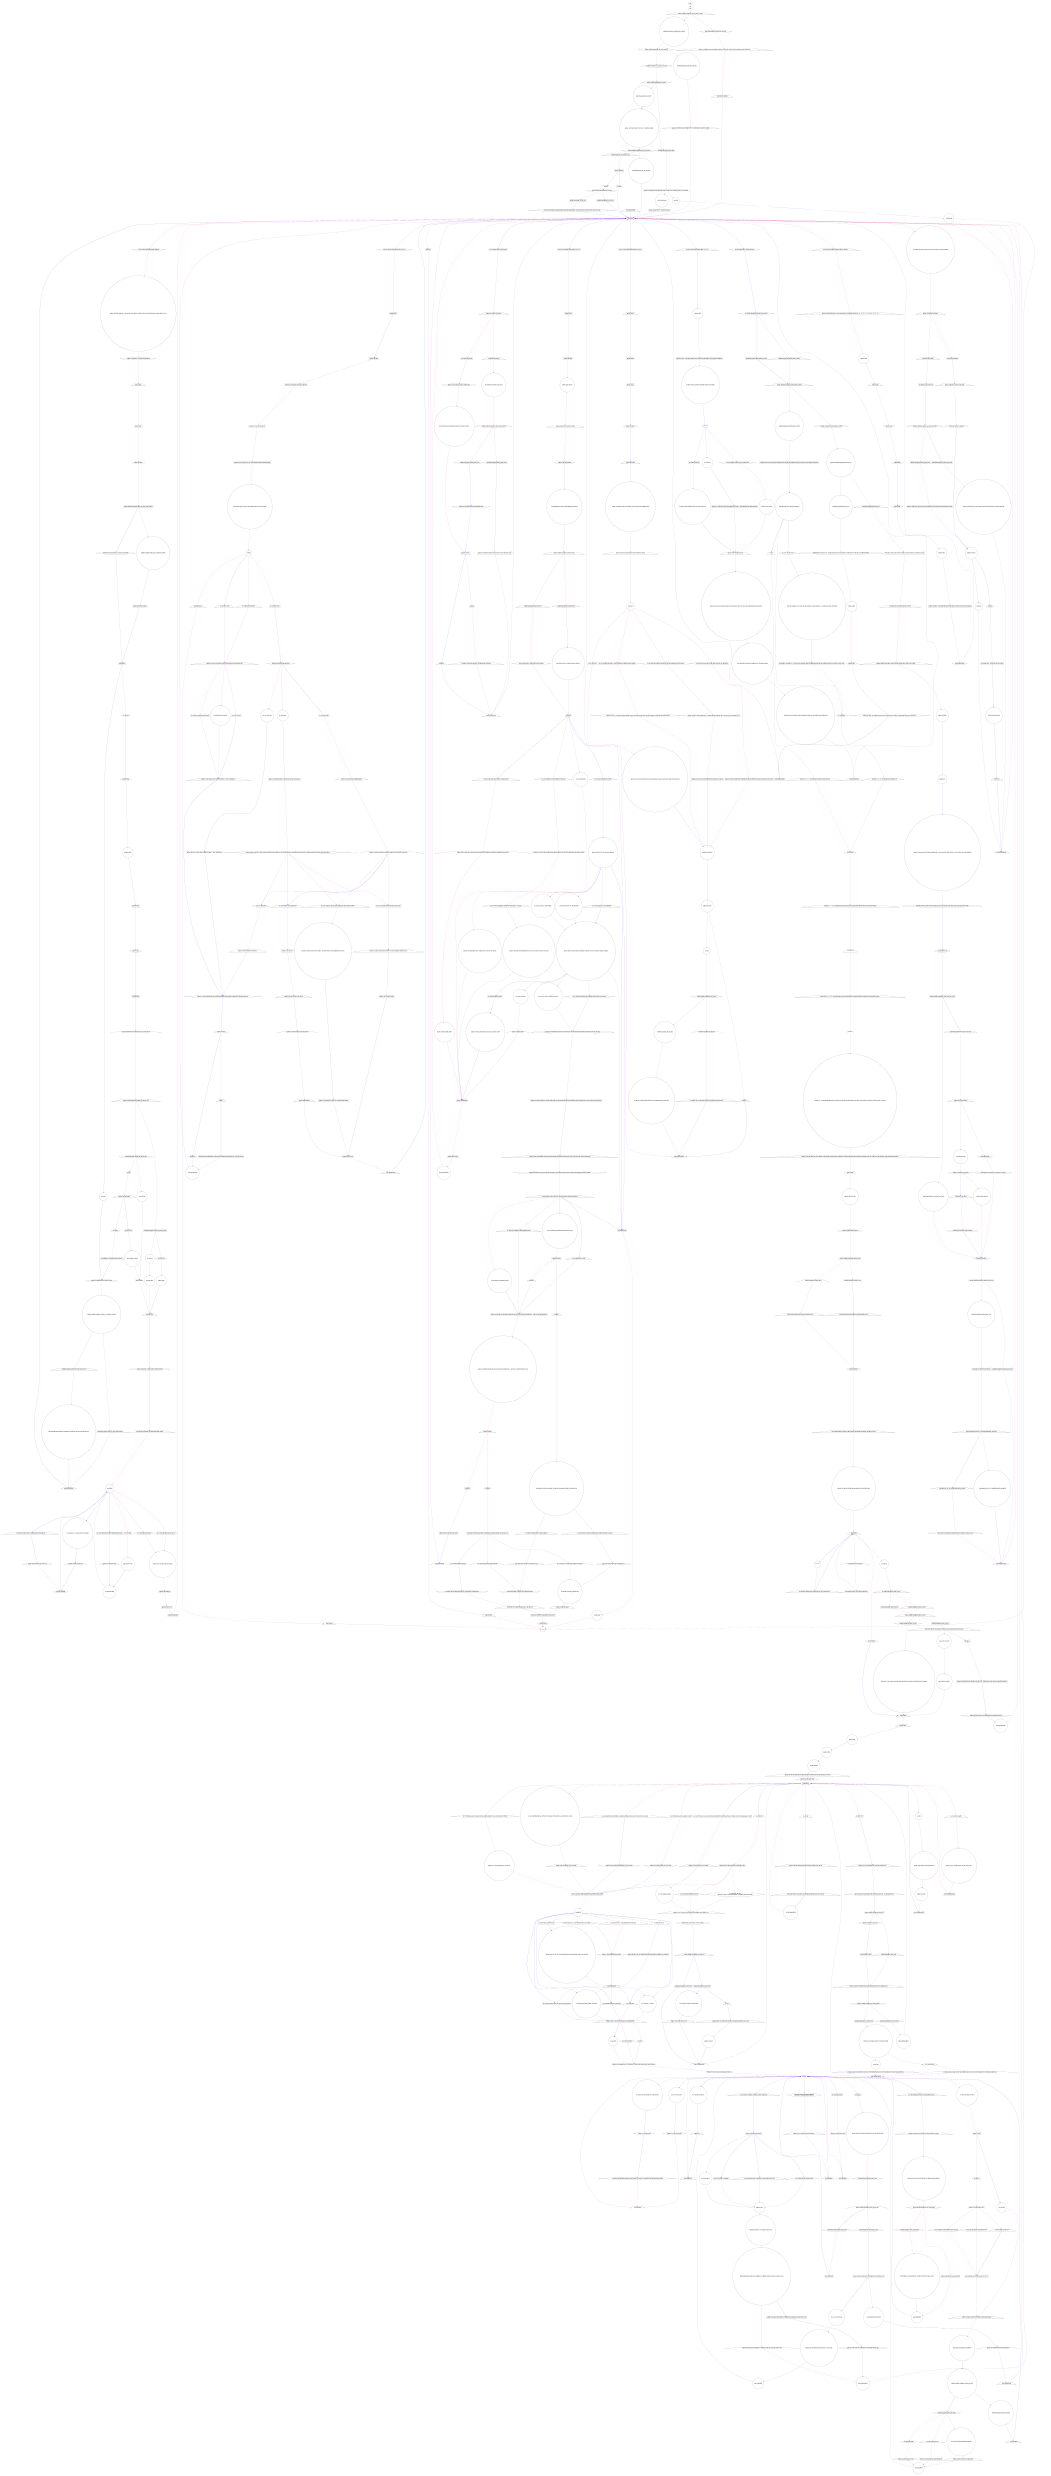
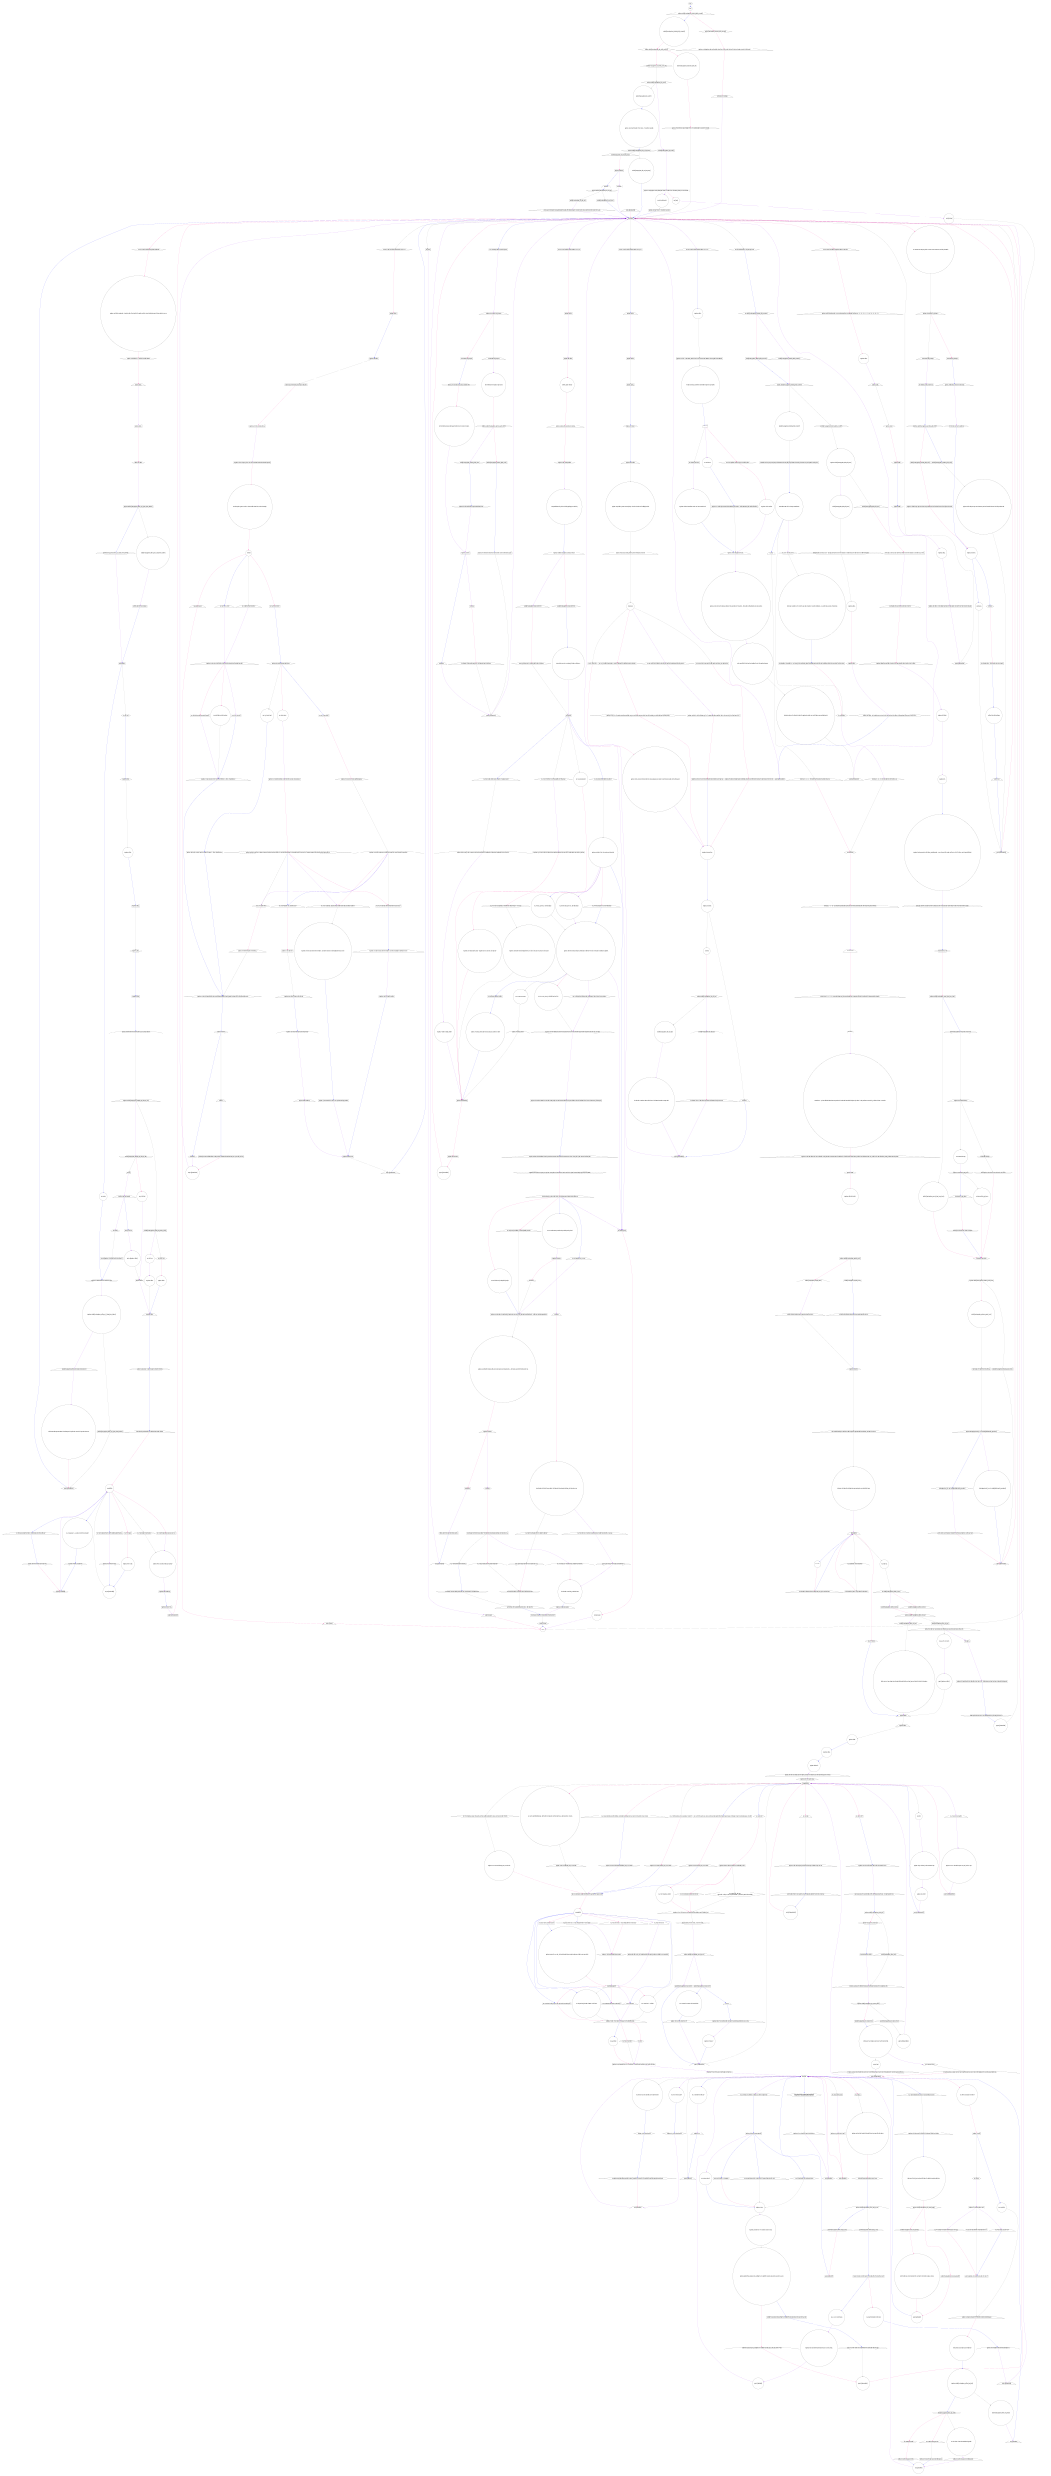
(850, 1231) -> none
